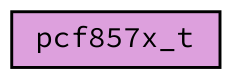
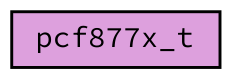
(116, 40) -> (116, 40)
